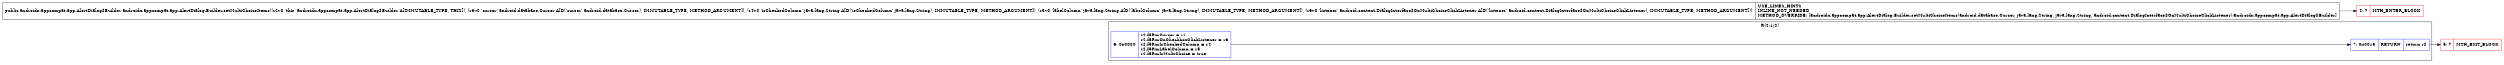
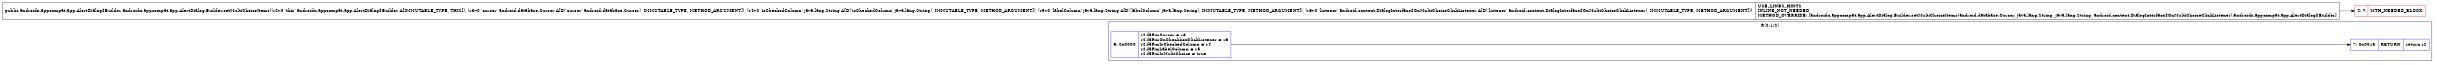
(2397, 11) -> (2397, 11)
(1164, 35) -> (1164, 35)
(2471, 45) -> none
